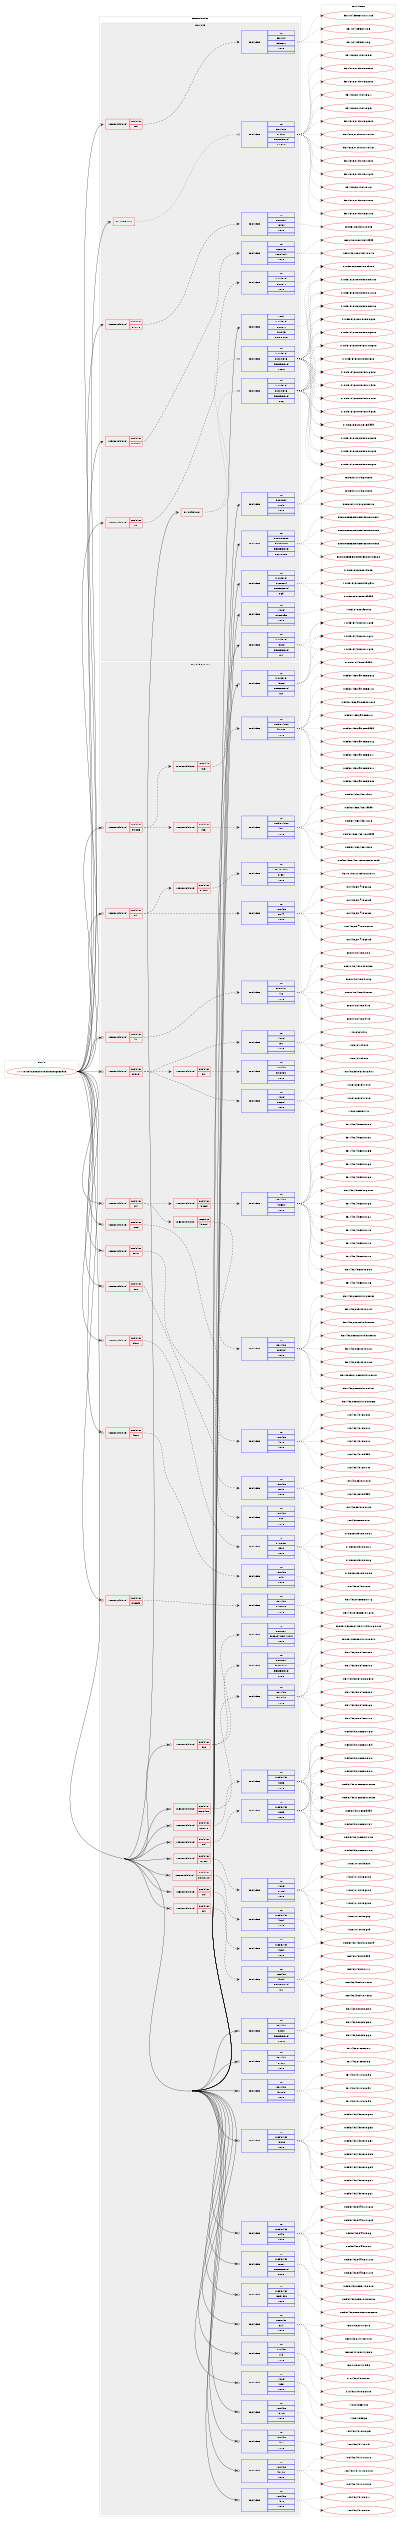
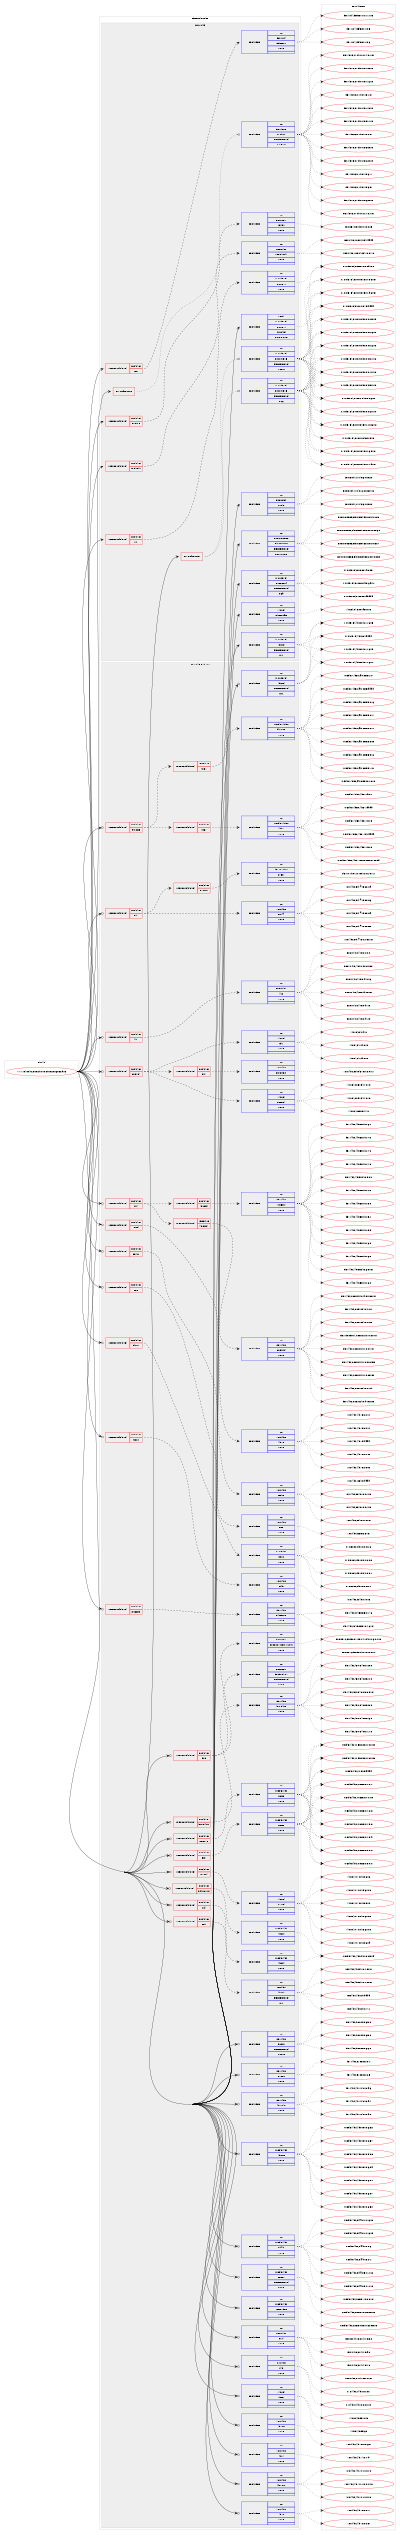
(359, 544) -> (359, 557)
none -> (359, 1507)
